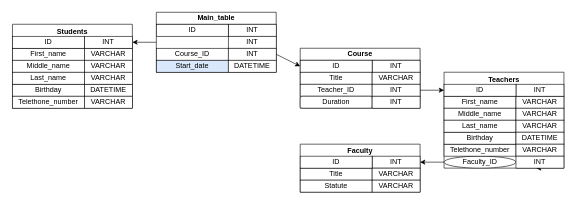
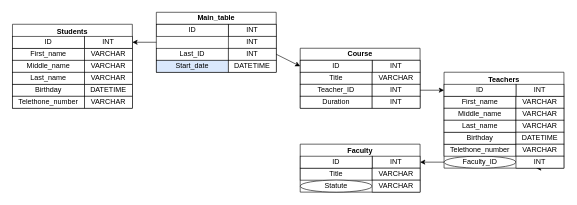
(192, 54) -> (192, 54)
(336, 102) -> (336, 102)
(336, 186) -> (336, 186)
